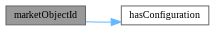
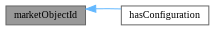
(98, 22) -> (109, 9)
